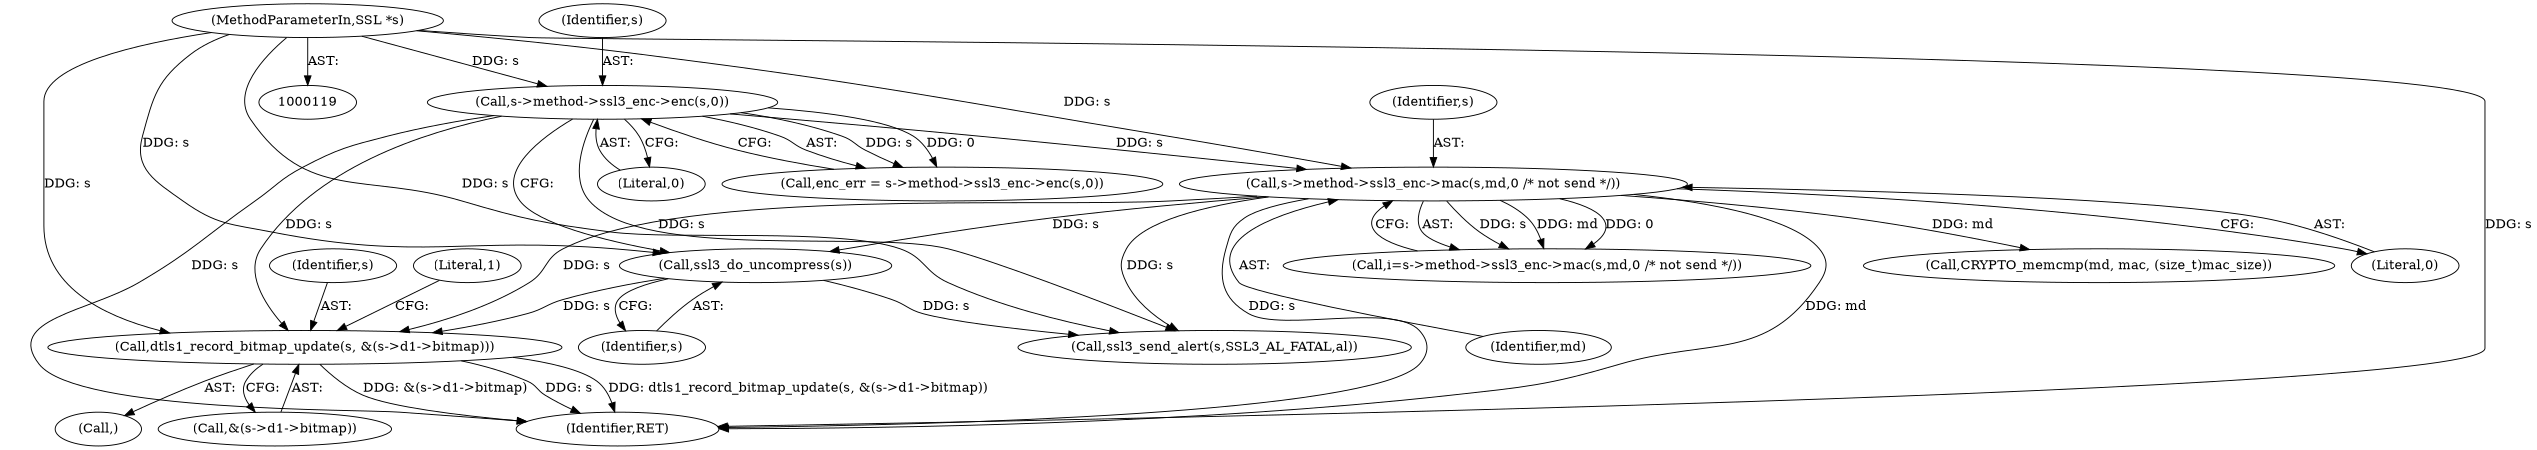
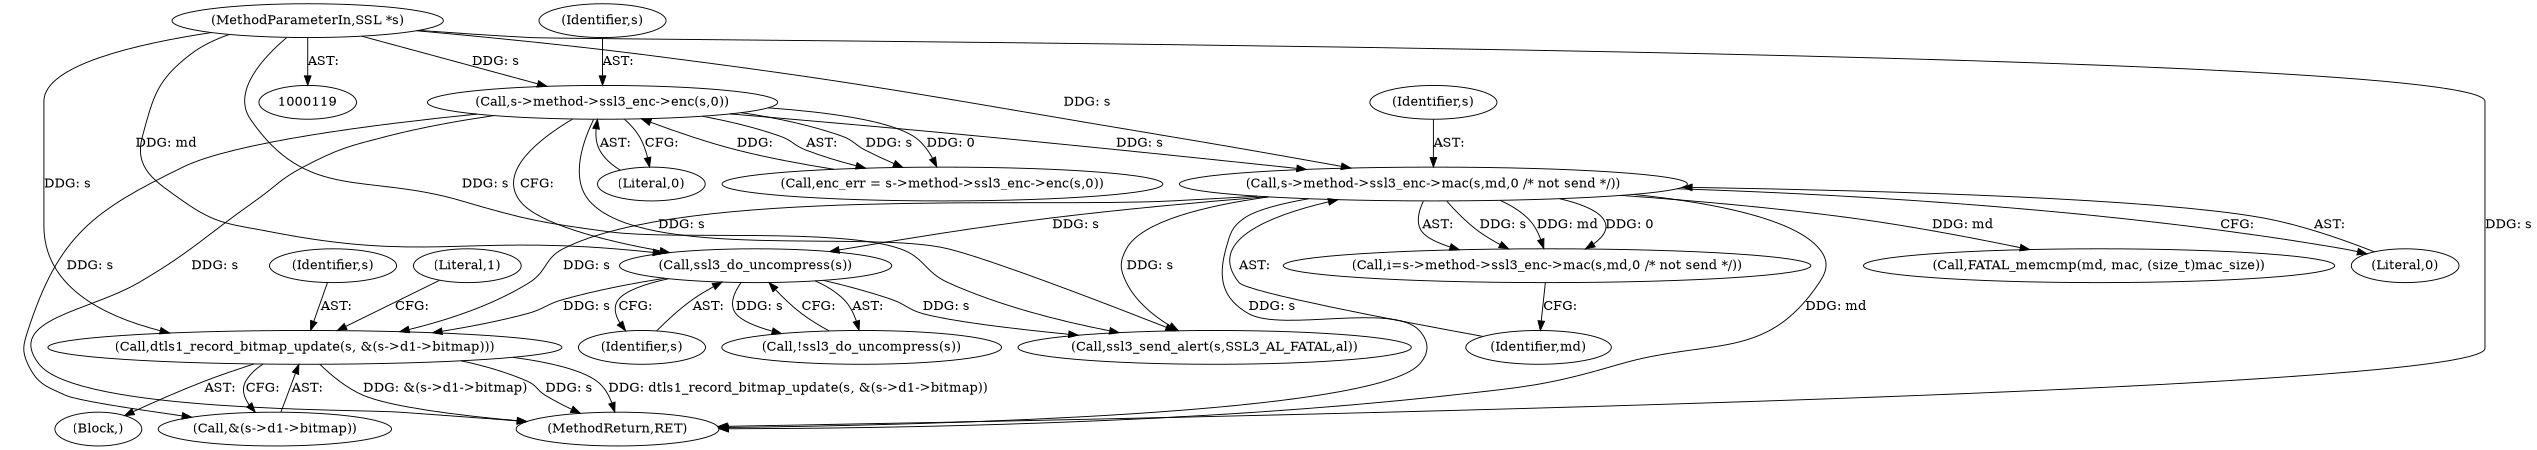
(166, 143) -> (166, 143)
(757, 143) -> (757, 143)
(325, 186) -> (122, 200)
(1381, 237) -> (1543, 302)
(2099, 266) -> (2099, 266)
none -> (862, 347)
(98, 429) -> (98, 429)
(618, 429) -> (618, 429)
